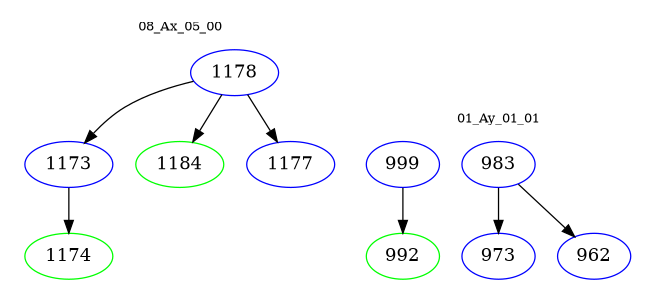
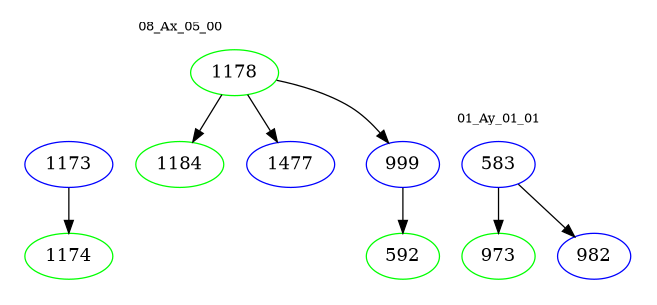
(235, 73) -> (235, 73)
(139, 99) -> (333, 98)
(291, 164) -> (291, 164)
(499, 164) -> (499, 164)
(403, 256) -> (403, 256)
(499, 256) -> (499, 256)
(594, 256) -> (594, 256)
